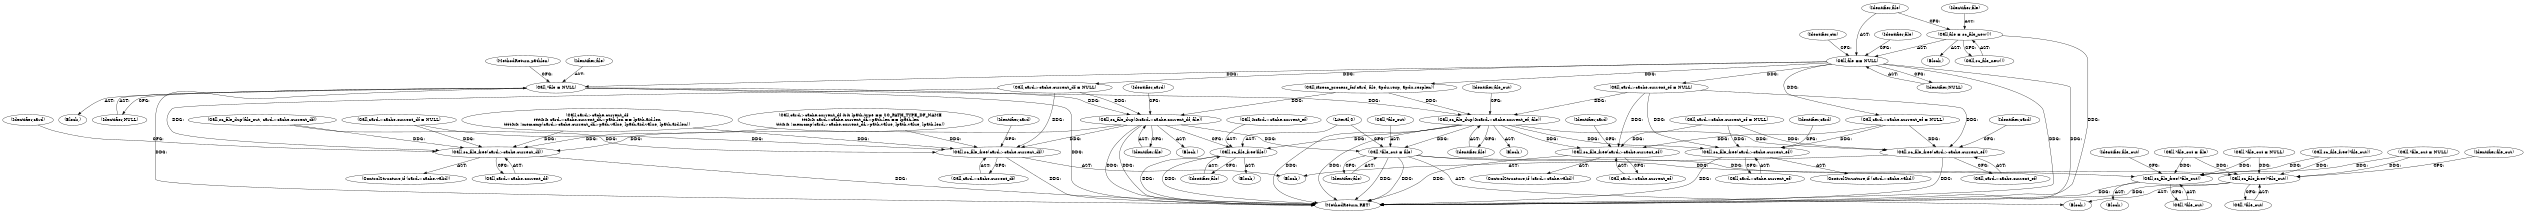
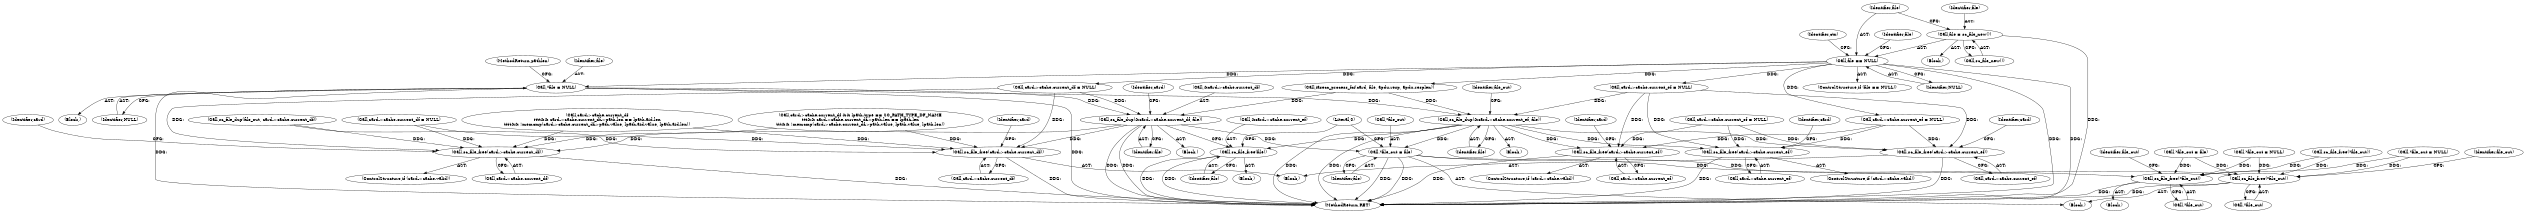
none -> (1226, 88)
none -> (1857, 88)
(1252, 139) -> (1252, 139)
